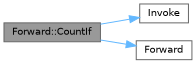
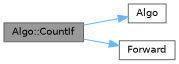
(164, 13) -> (147, 13)
(52, 32) -> (44, 32)
